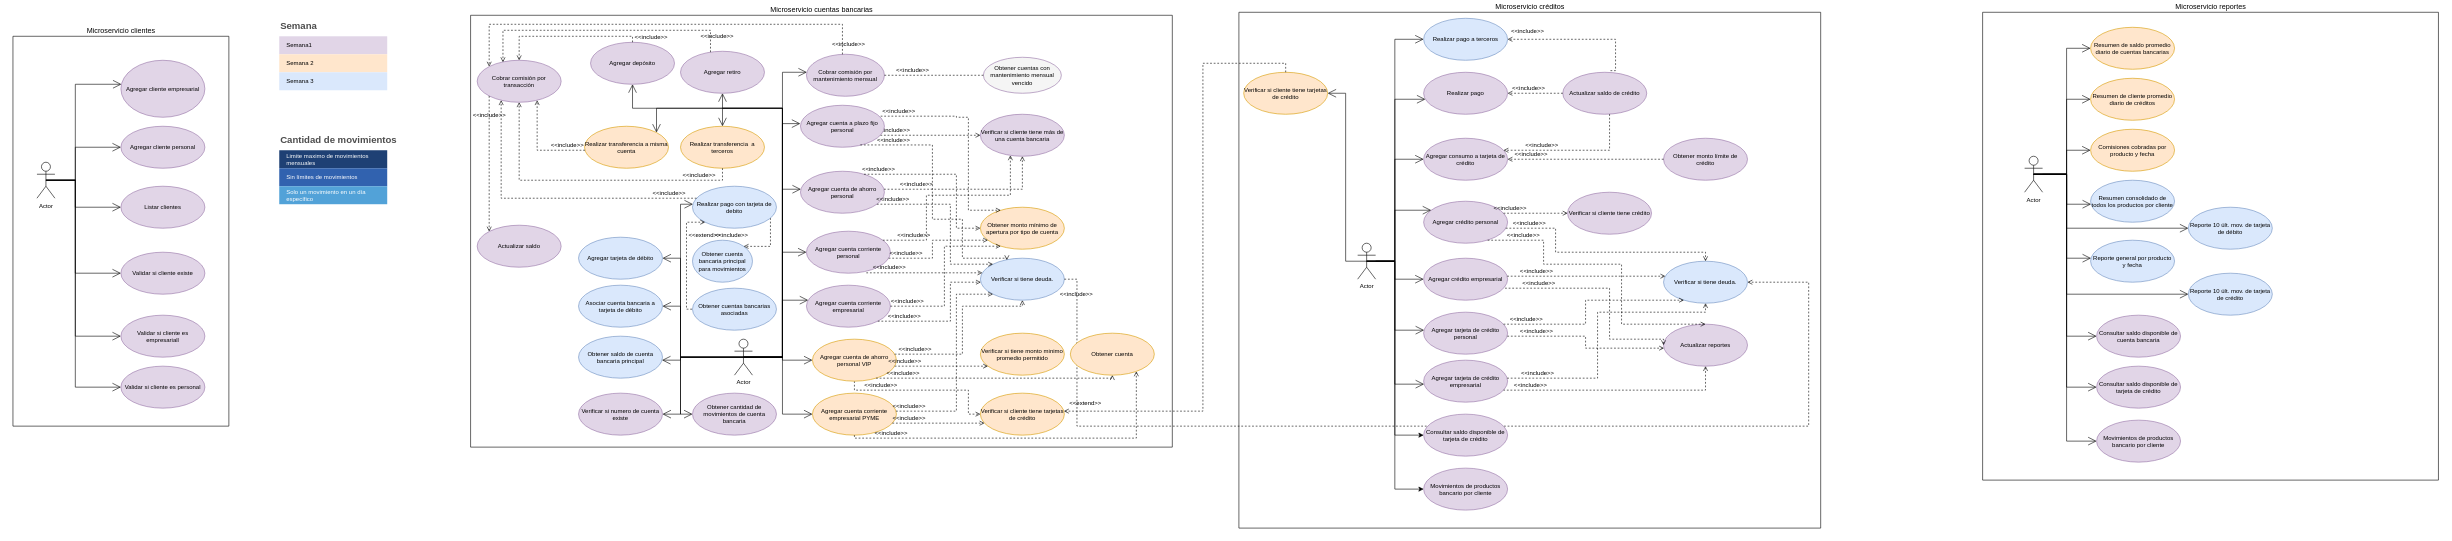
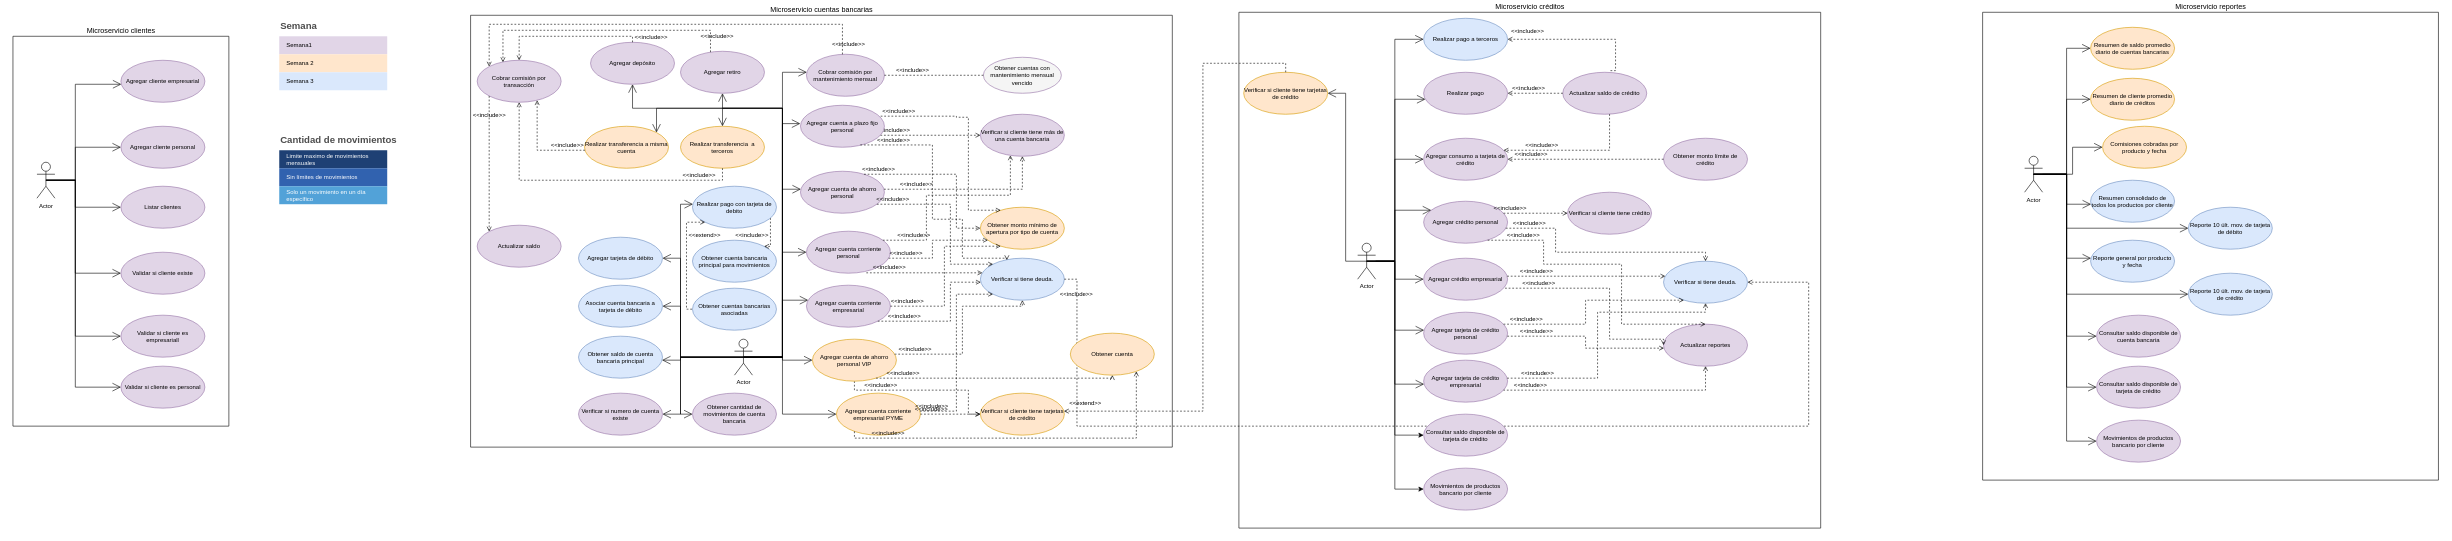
(162, 89) -> (162, 81)
(2133, 150) -> (2145, 147)
(551, 198) -> none
(722, 261) -> (734, 261)
(1022, 354) -> none
(940, 366) -> none
(854, 414) -> (878, 414)
